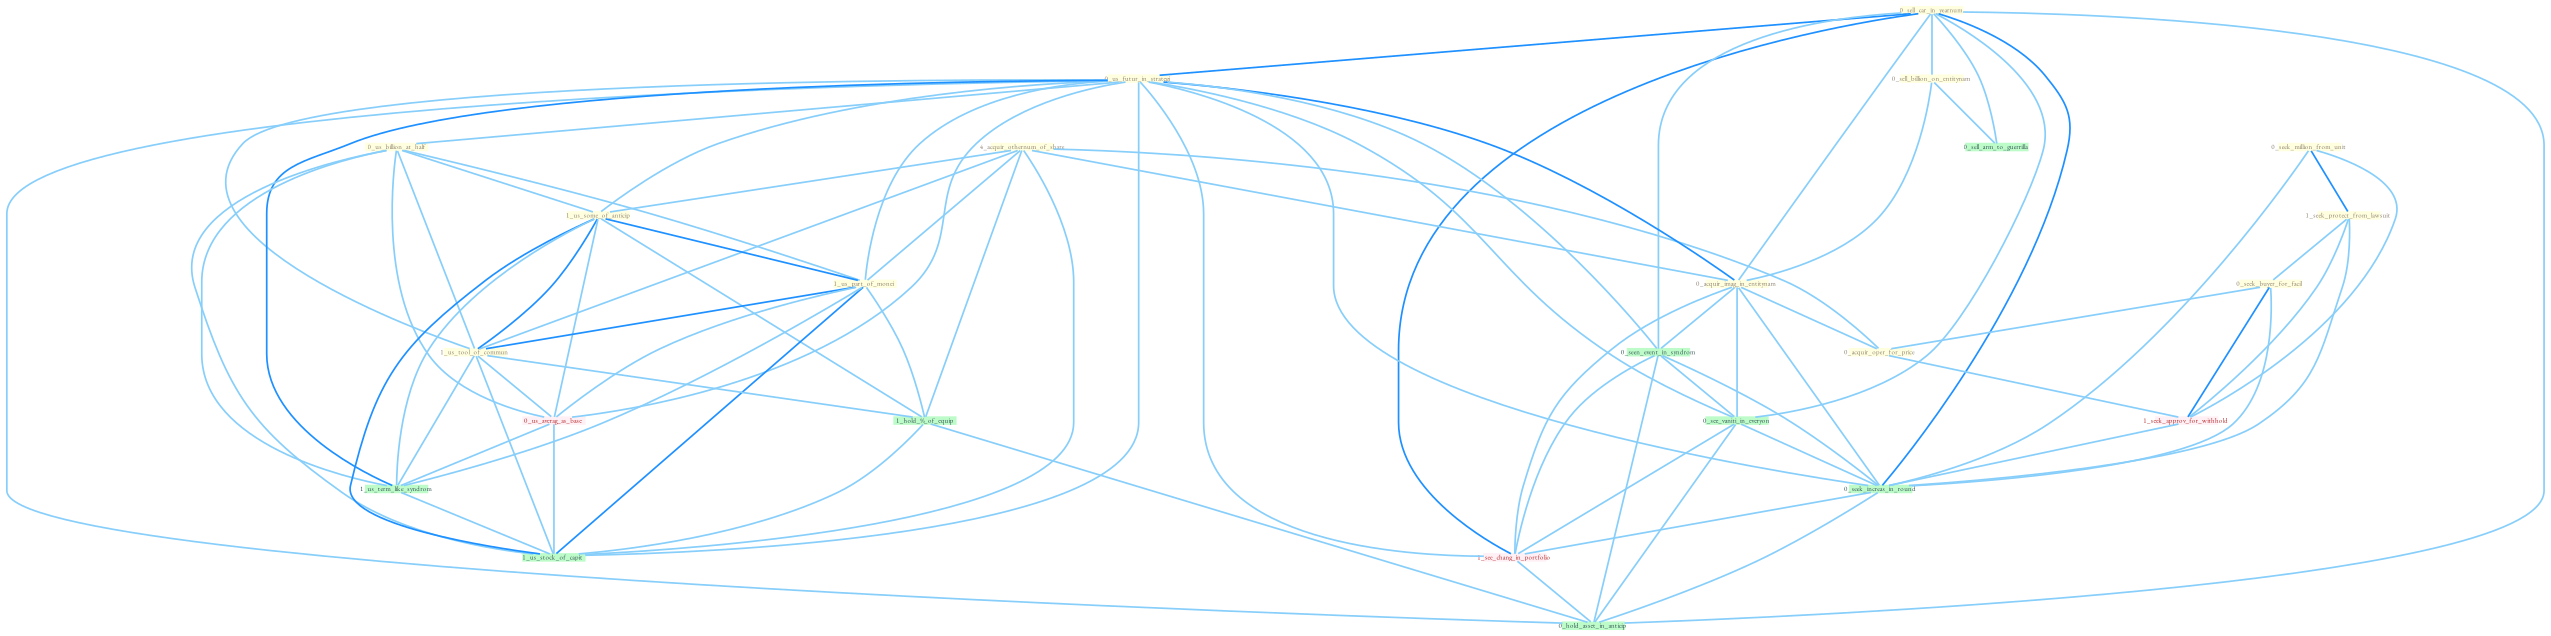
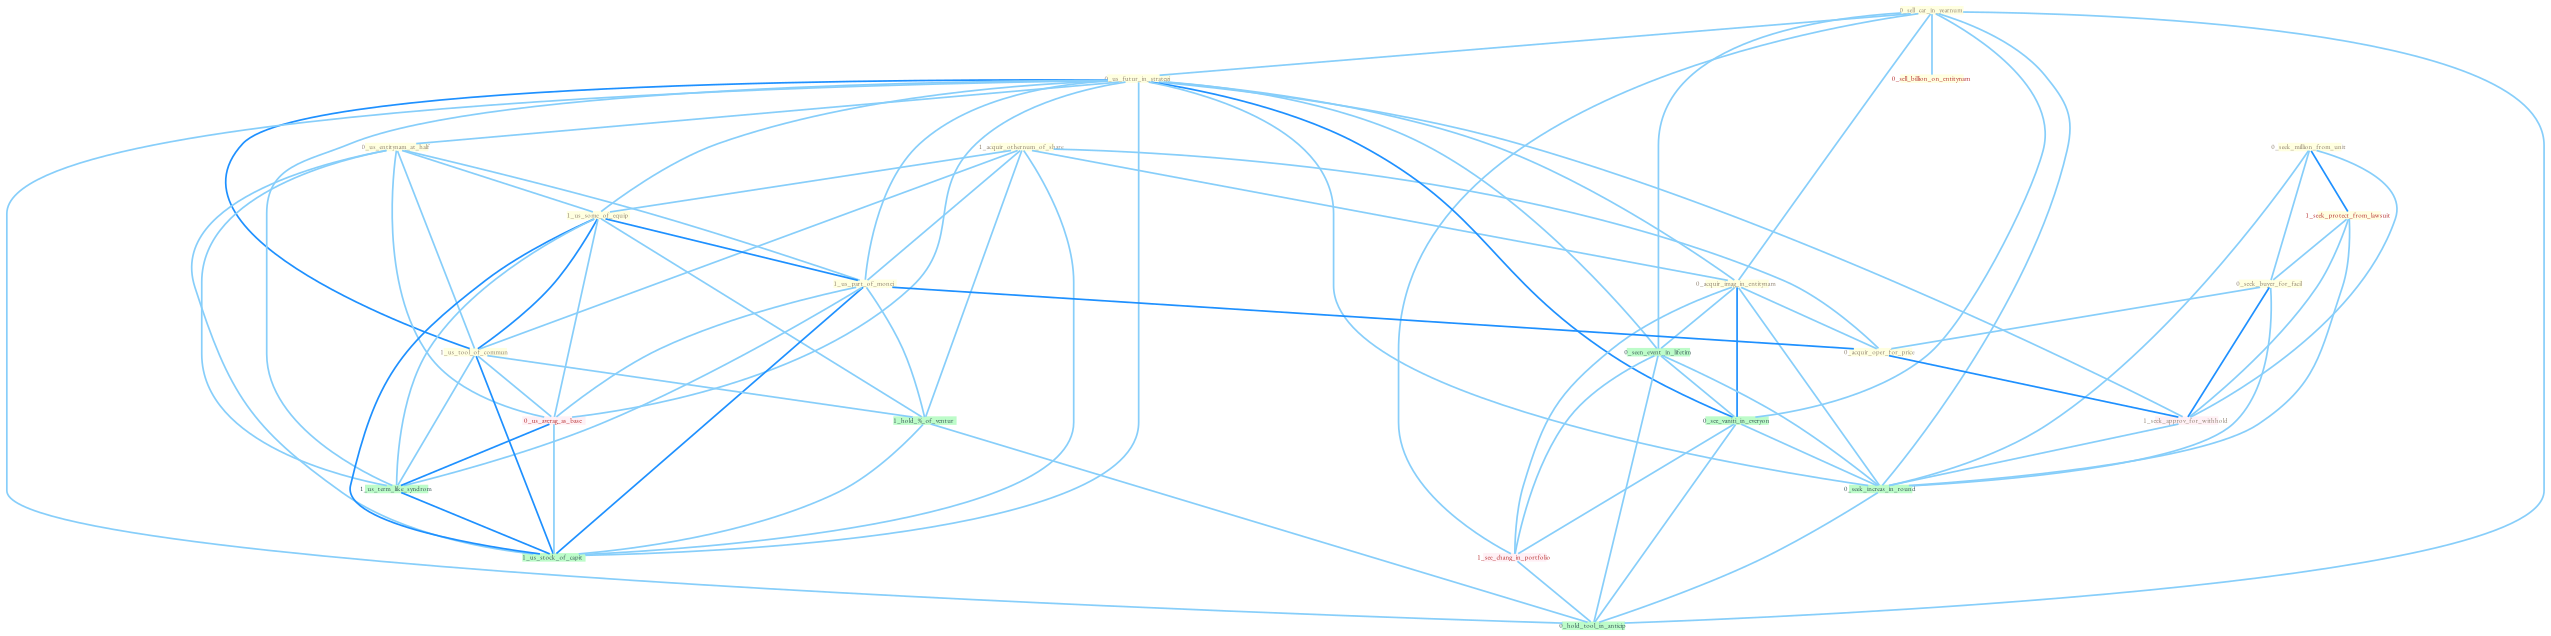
(1535, 44) -> (1535, 44)
(1932, 79) -> (1932, 79)
(443, 120) -> (443, 120)
(1465, 136) -> (1536, 164)
(397, 147) -> (397, 147)
(1022, 147) -> (1022, 147)
(1997, 147) -> none
(237, 155) -> (237, 155)
(1493, 173) -> (1493, 173)
(598, 215) -> (598, 215)
none -> (2290, 215)
(2349, 215) -> (2349, 215)
(1878, 218) -> none
(2038, 235) -> (2038, 235)
(1495, 254) -> (1495, 254)
(670, 318) -> (1373, 318)
(1658, 352) -> (1658, 352)
(1737, 352) -> (1737, 352)
(2034, 386) -> (2034, 386)
(1204, 414) -> (1686, 199)
(925, 421) -> (925, 421)
(2187, 421) -> (2187, 421)
(475, 455) -> (475, 455)
(519, 465) -> (519, 465)
(475, 523) -> (475, 523)
(1698, 523) -> none
(1593, 626) -> (1593, 626)
